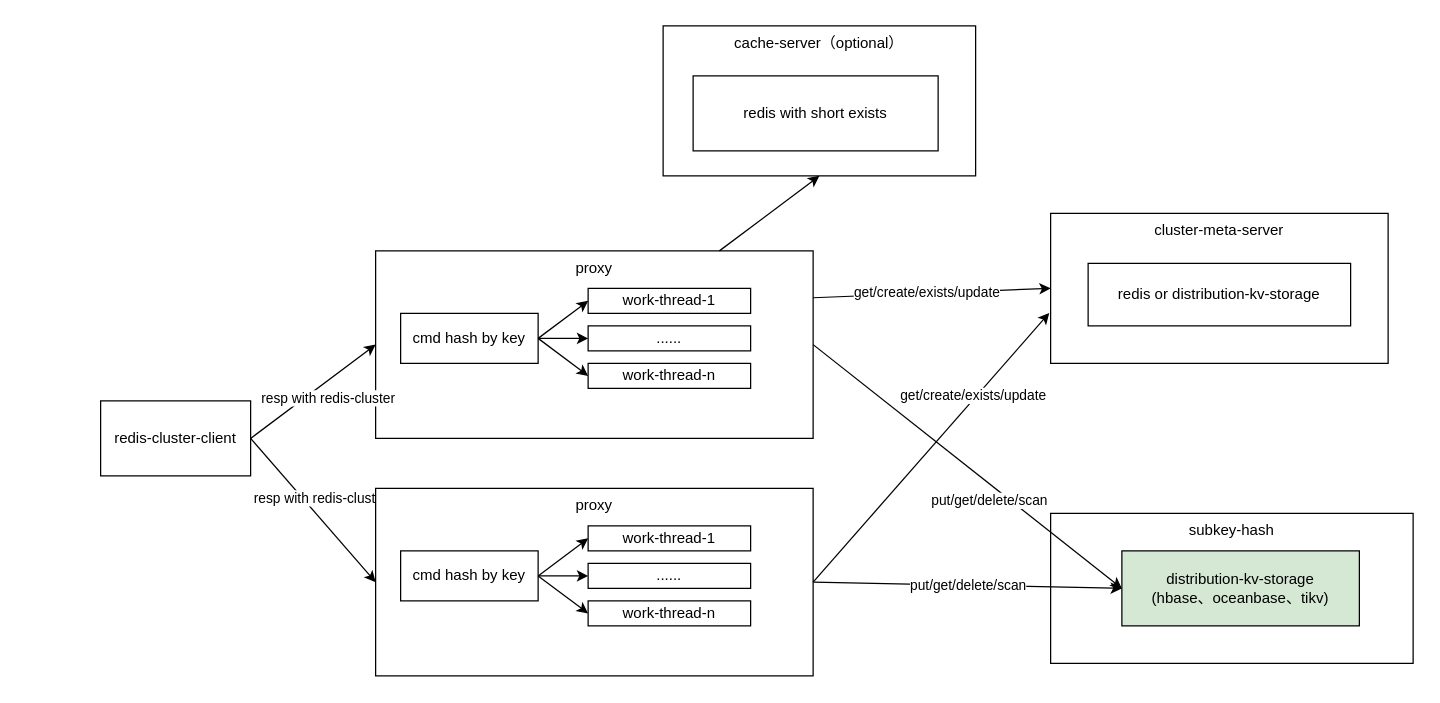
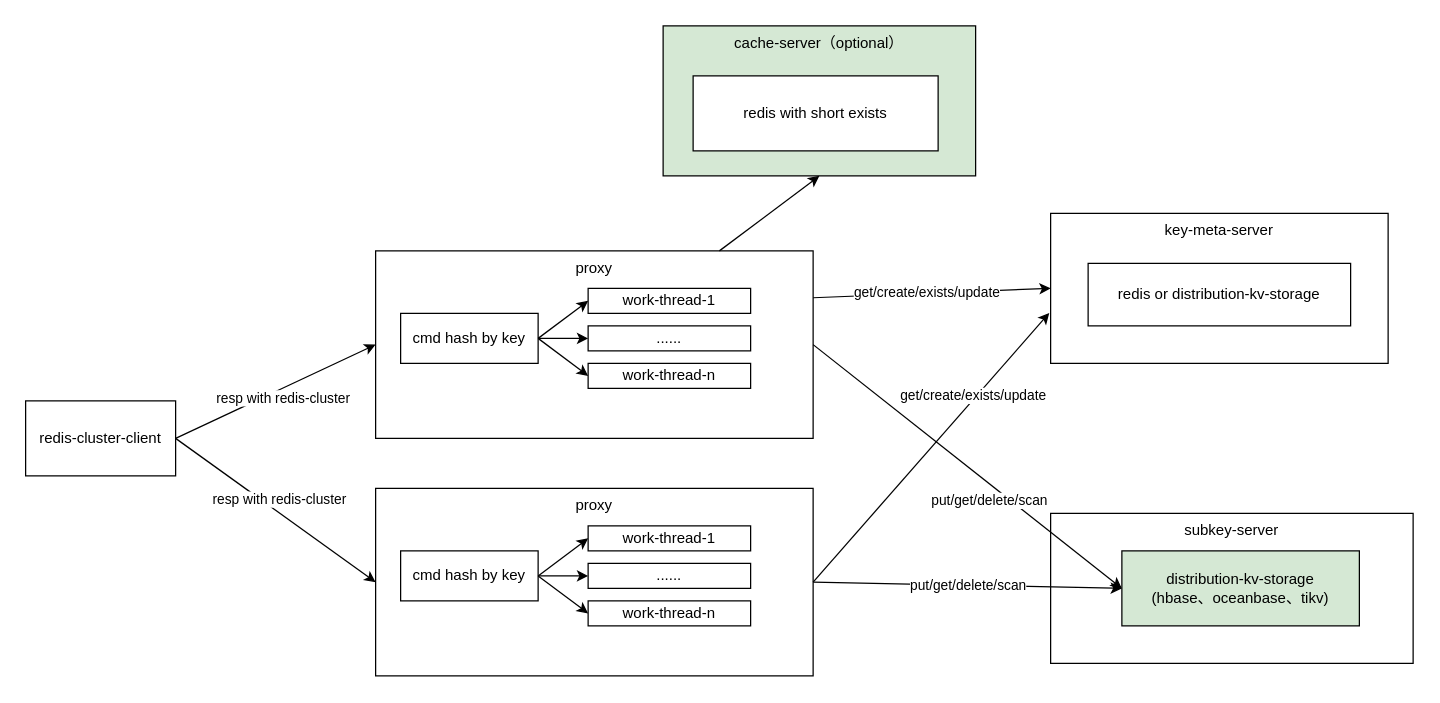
(819, 43) -> (819, 43)
(1219, 231) -> (1219, 231)
(176, 438) -> (101, 438)
(1232, 531) -> (1232, 531)
